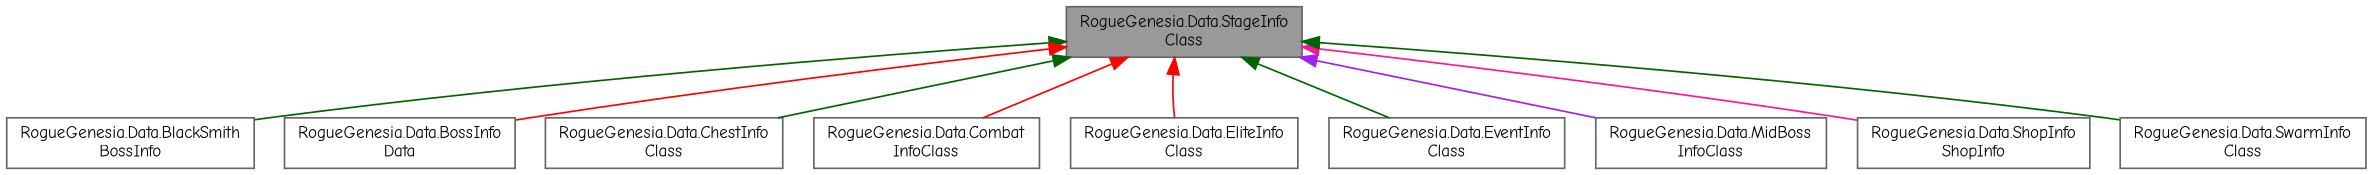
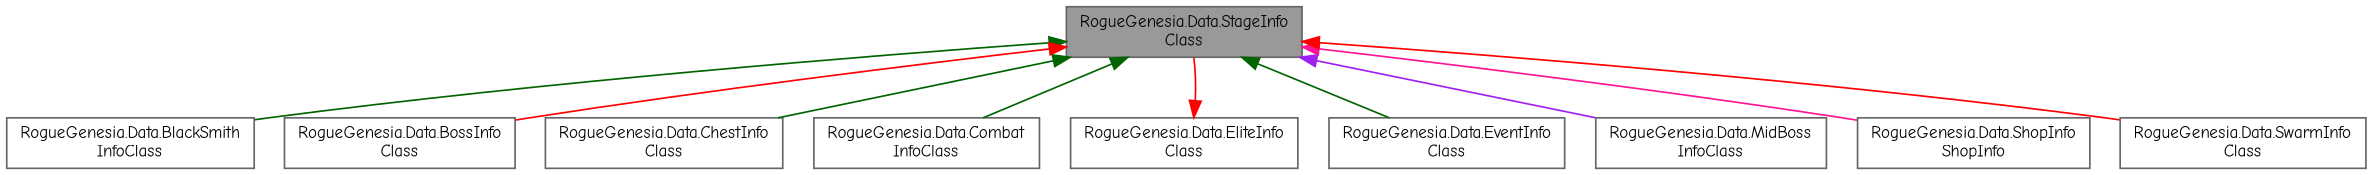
(1720, 76) -> (1720, 76)
(1048, 91) -> (1048, 91)
(1173, 96) -> (1195, 79)
(130, 143) -> (130, 143)
(400, 143) -> (400, 143)
